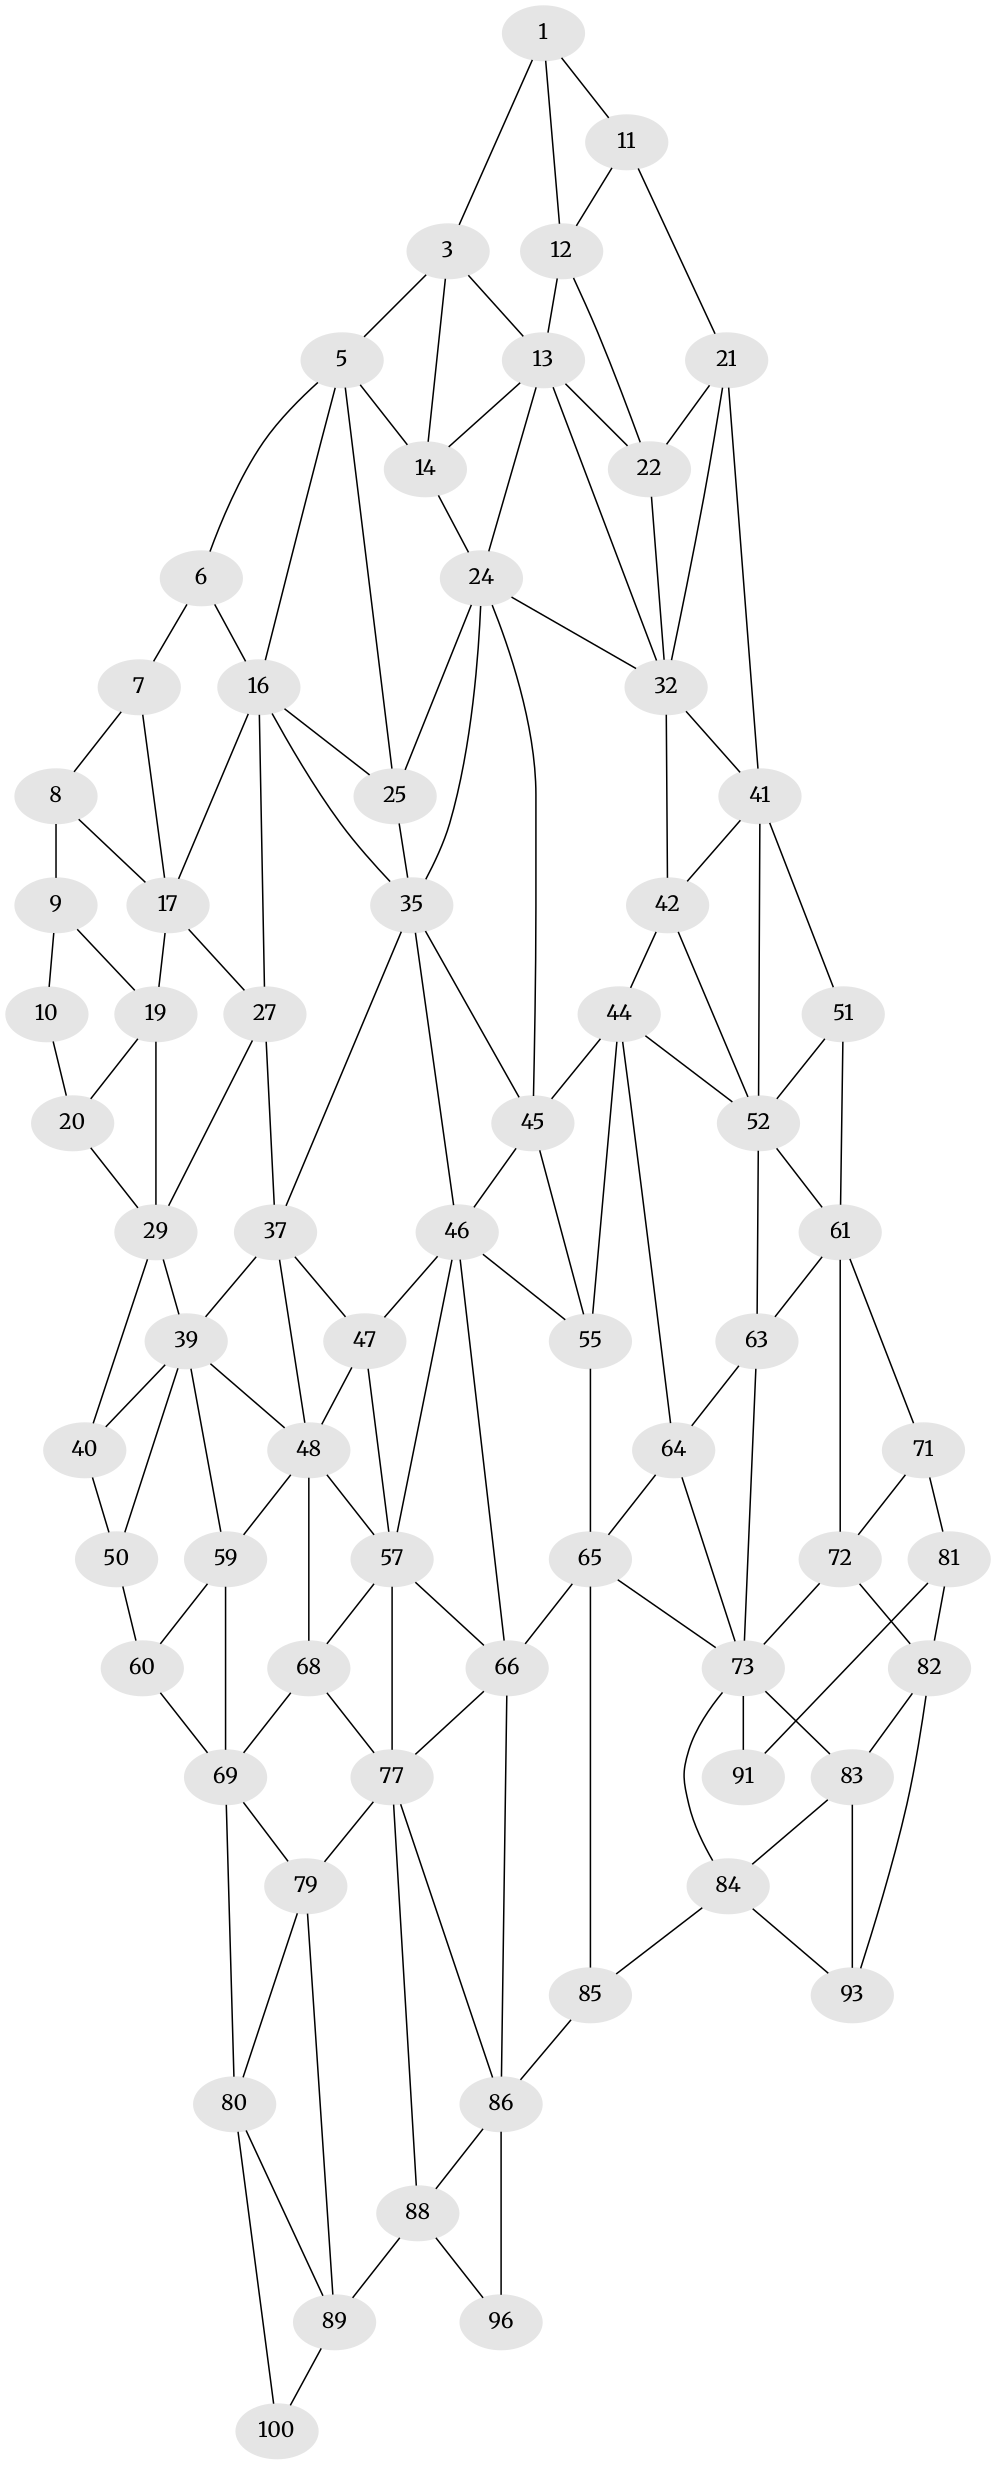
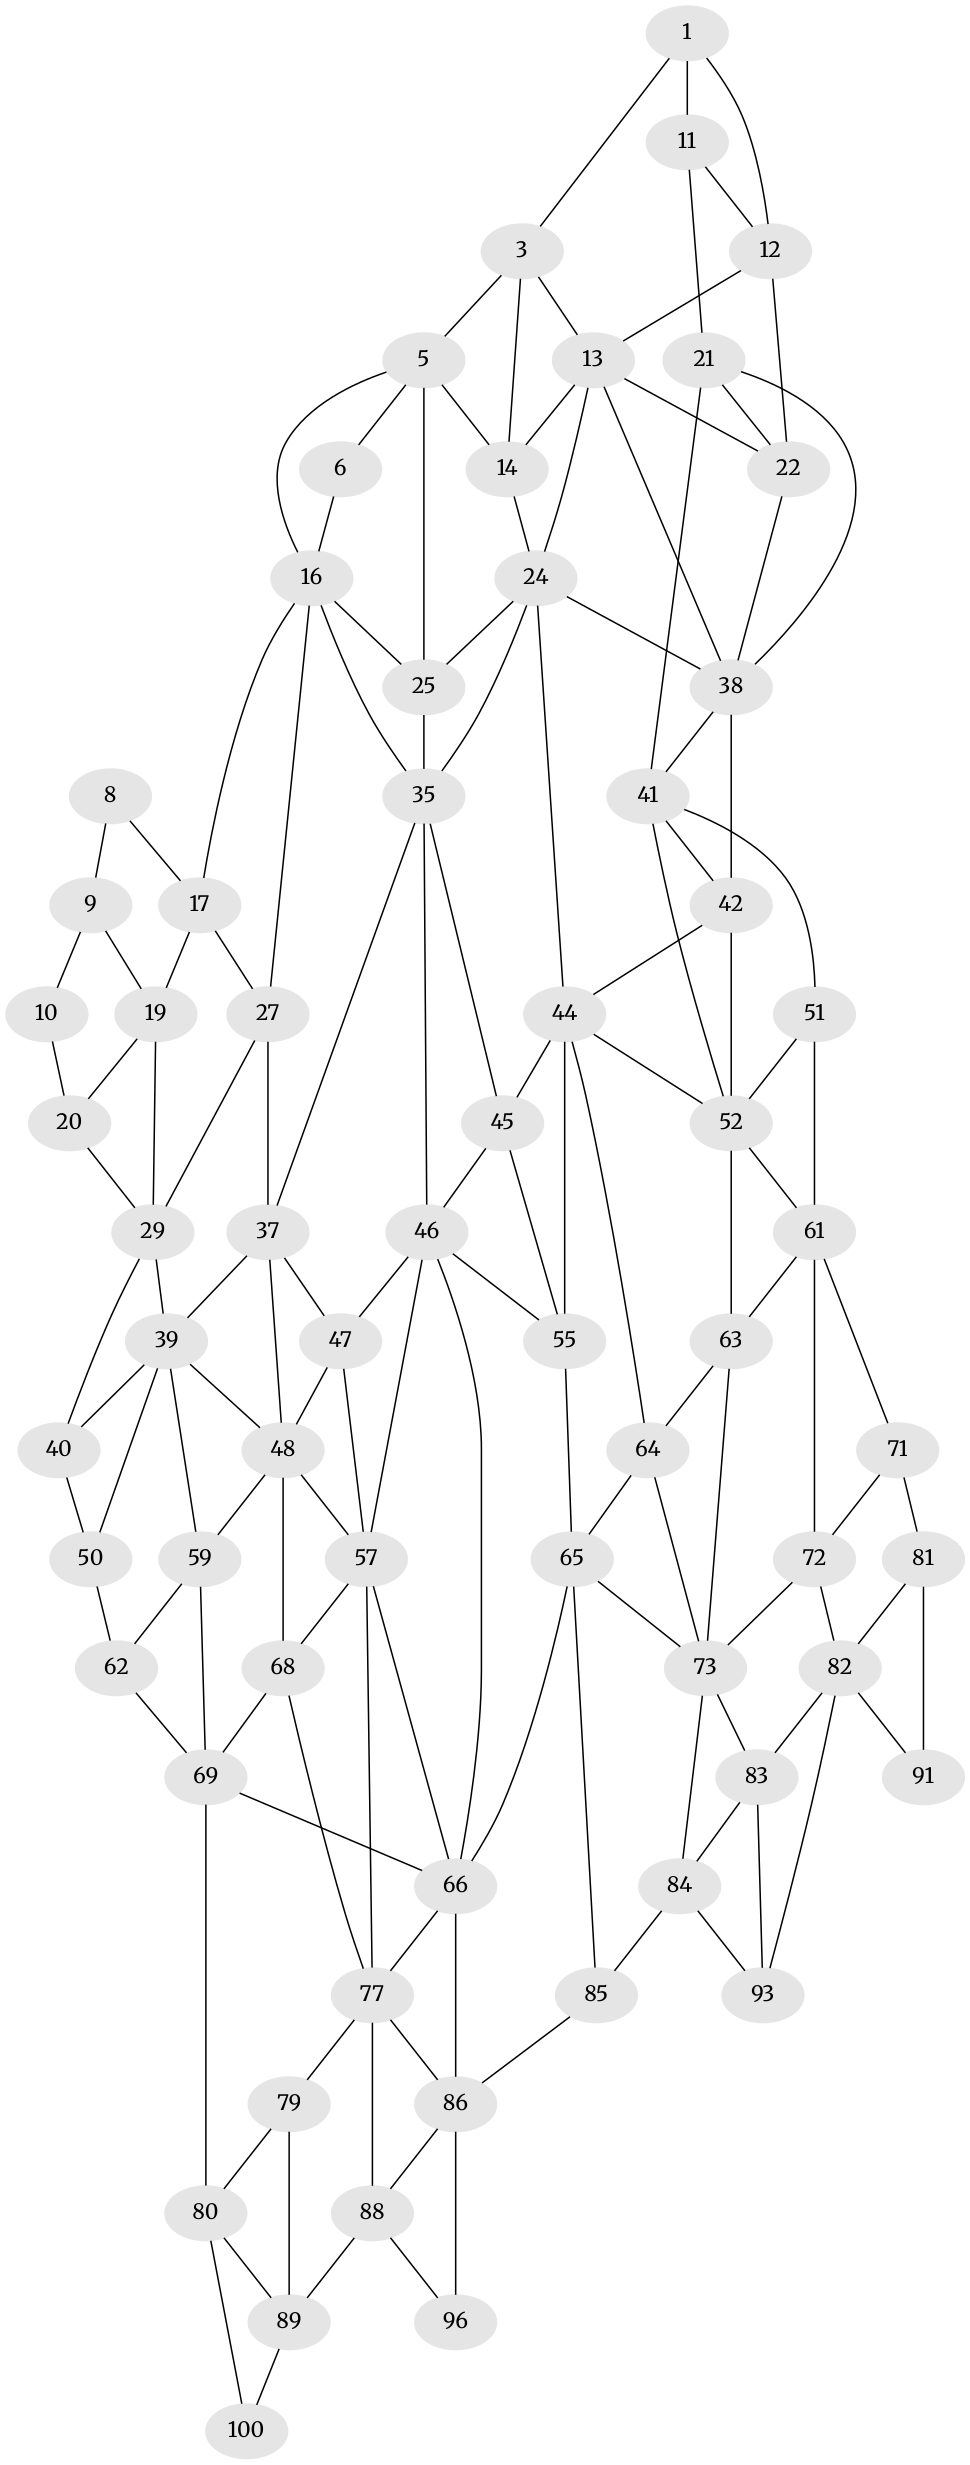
(139, 687) -> none
(666, 687) -> (731, 687)
(536, 848) -> (550, 796)
(142, 1668) -> (117, 1668)
(743, 1723) -> (882, 1723)
(266, 1832) -> (335, 1834)
